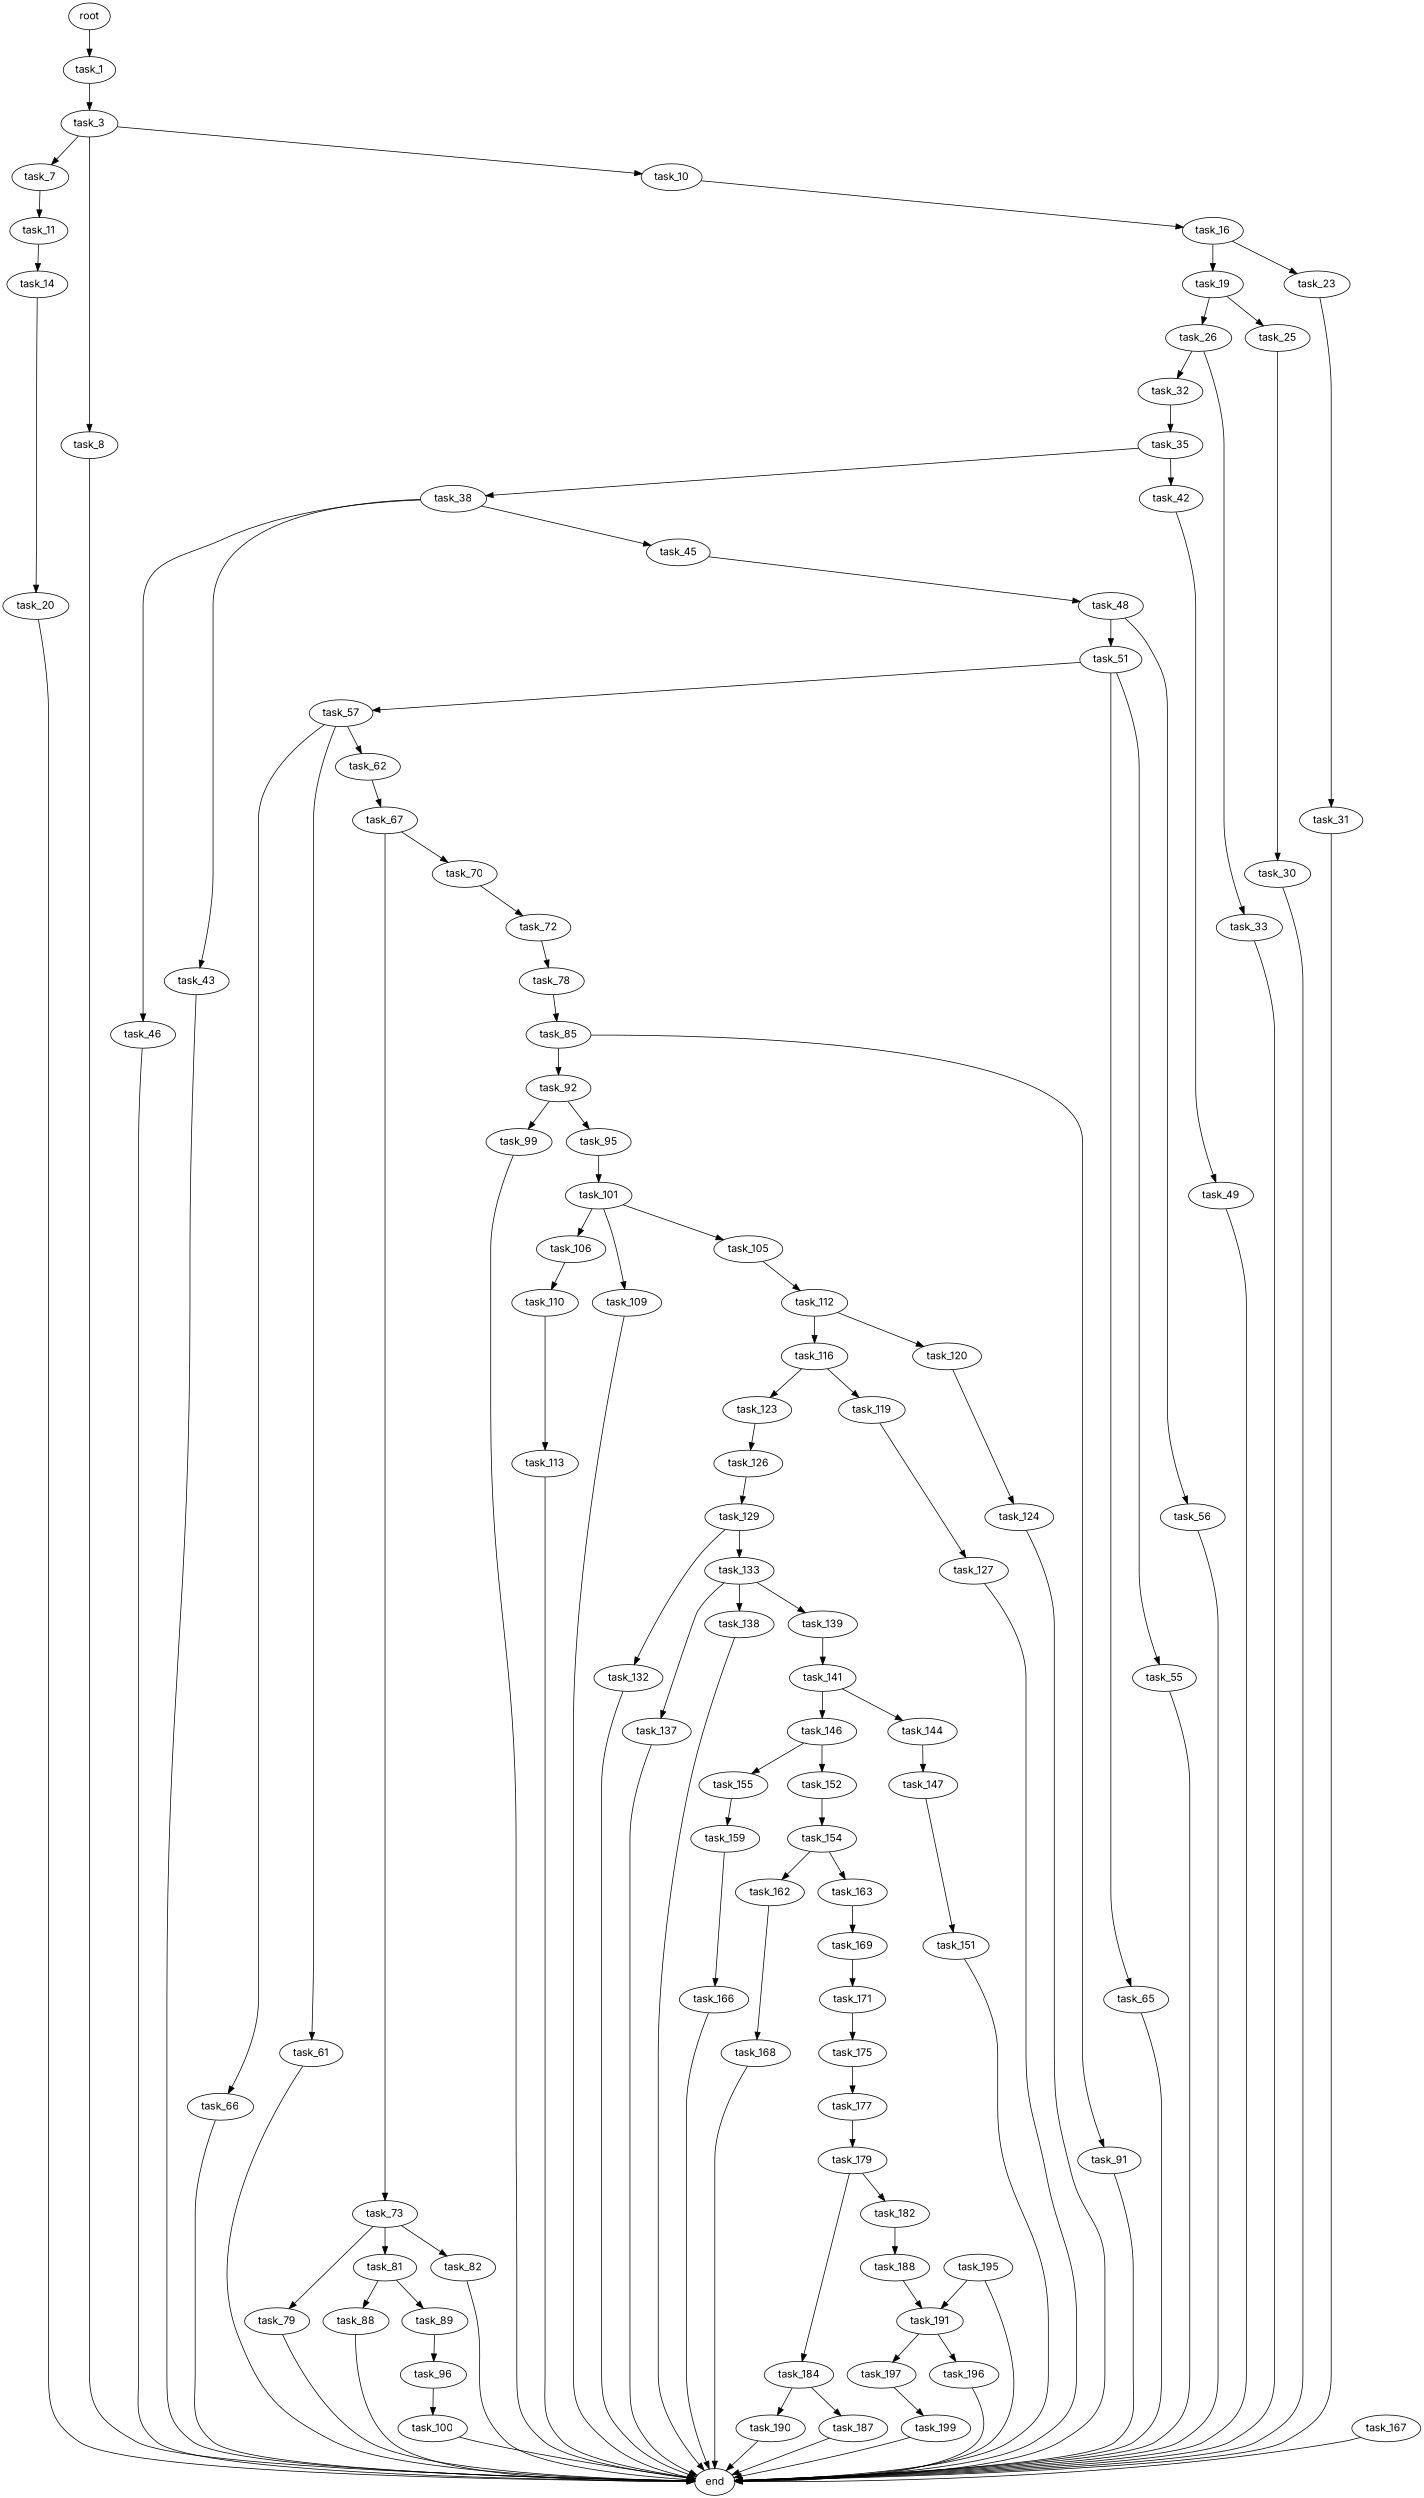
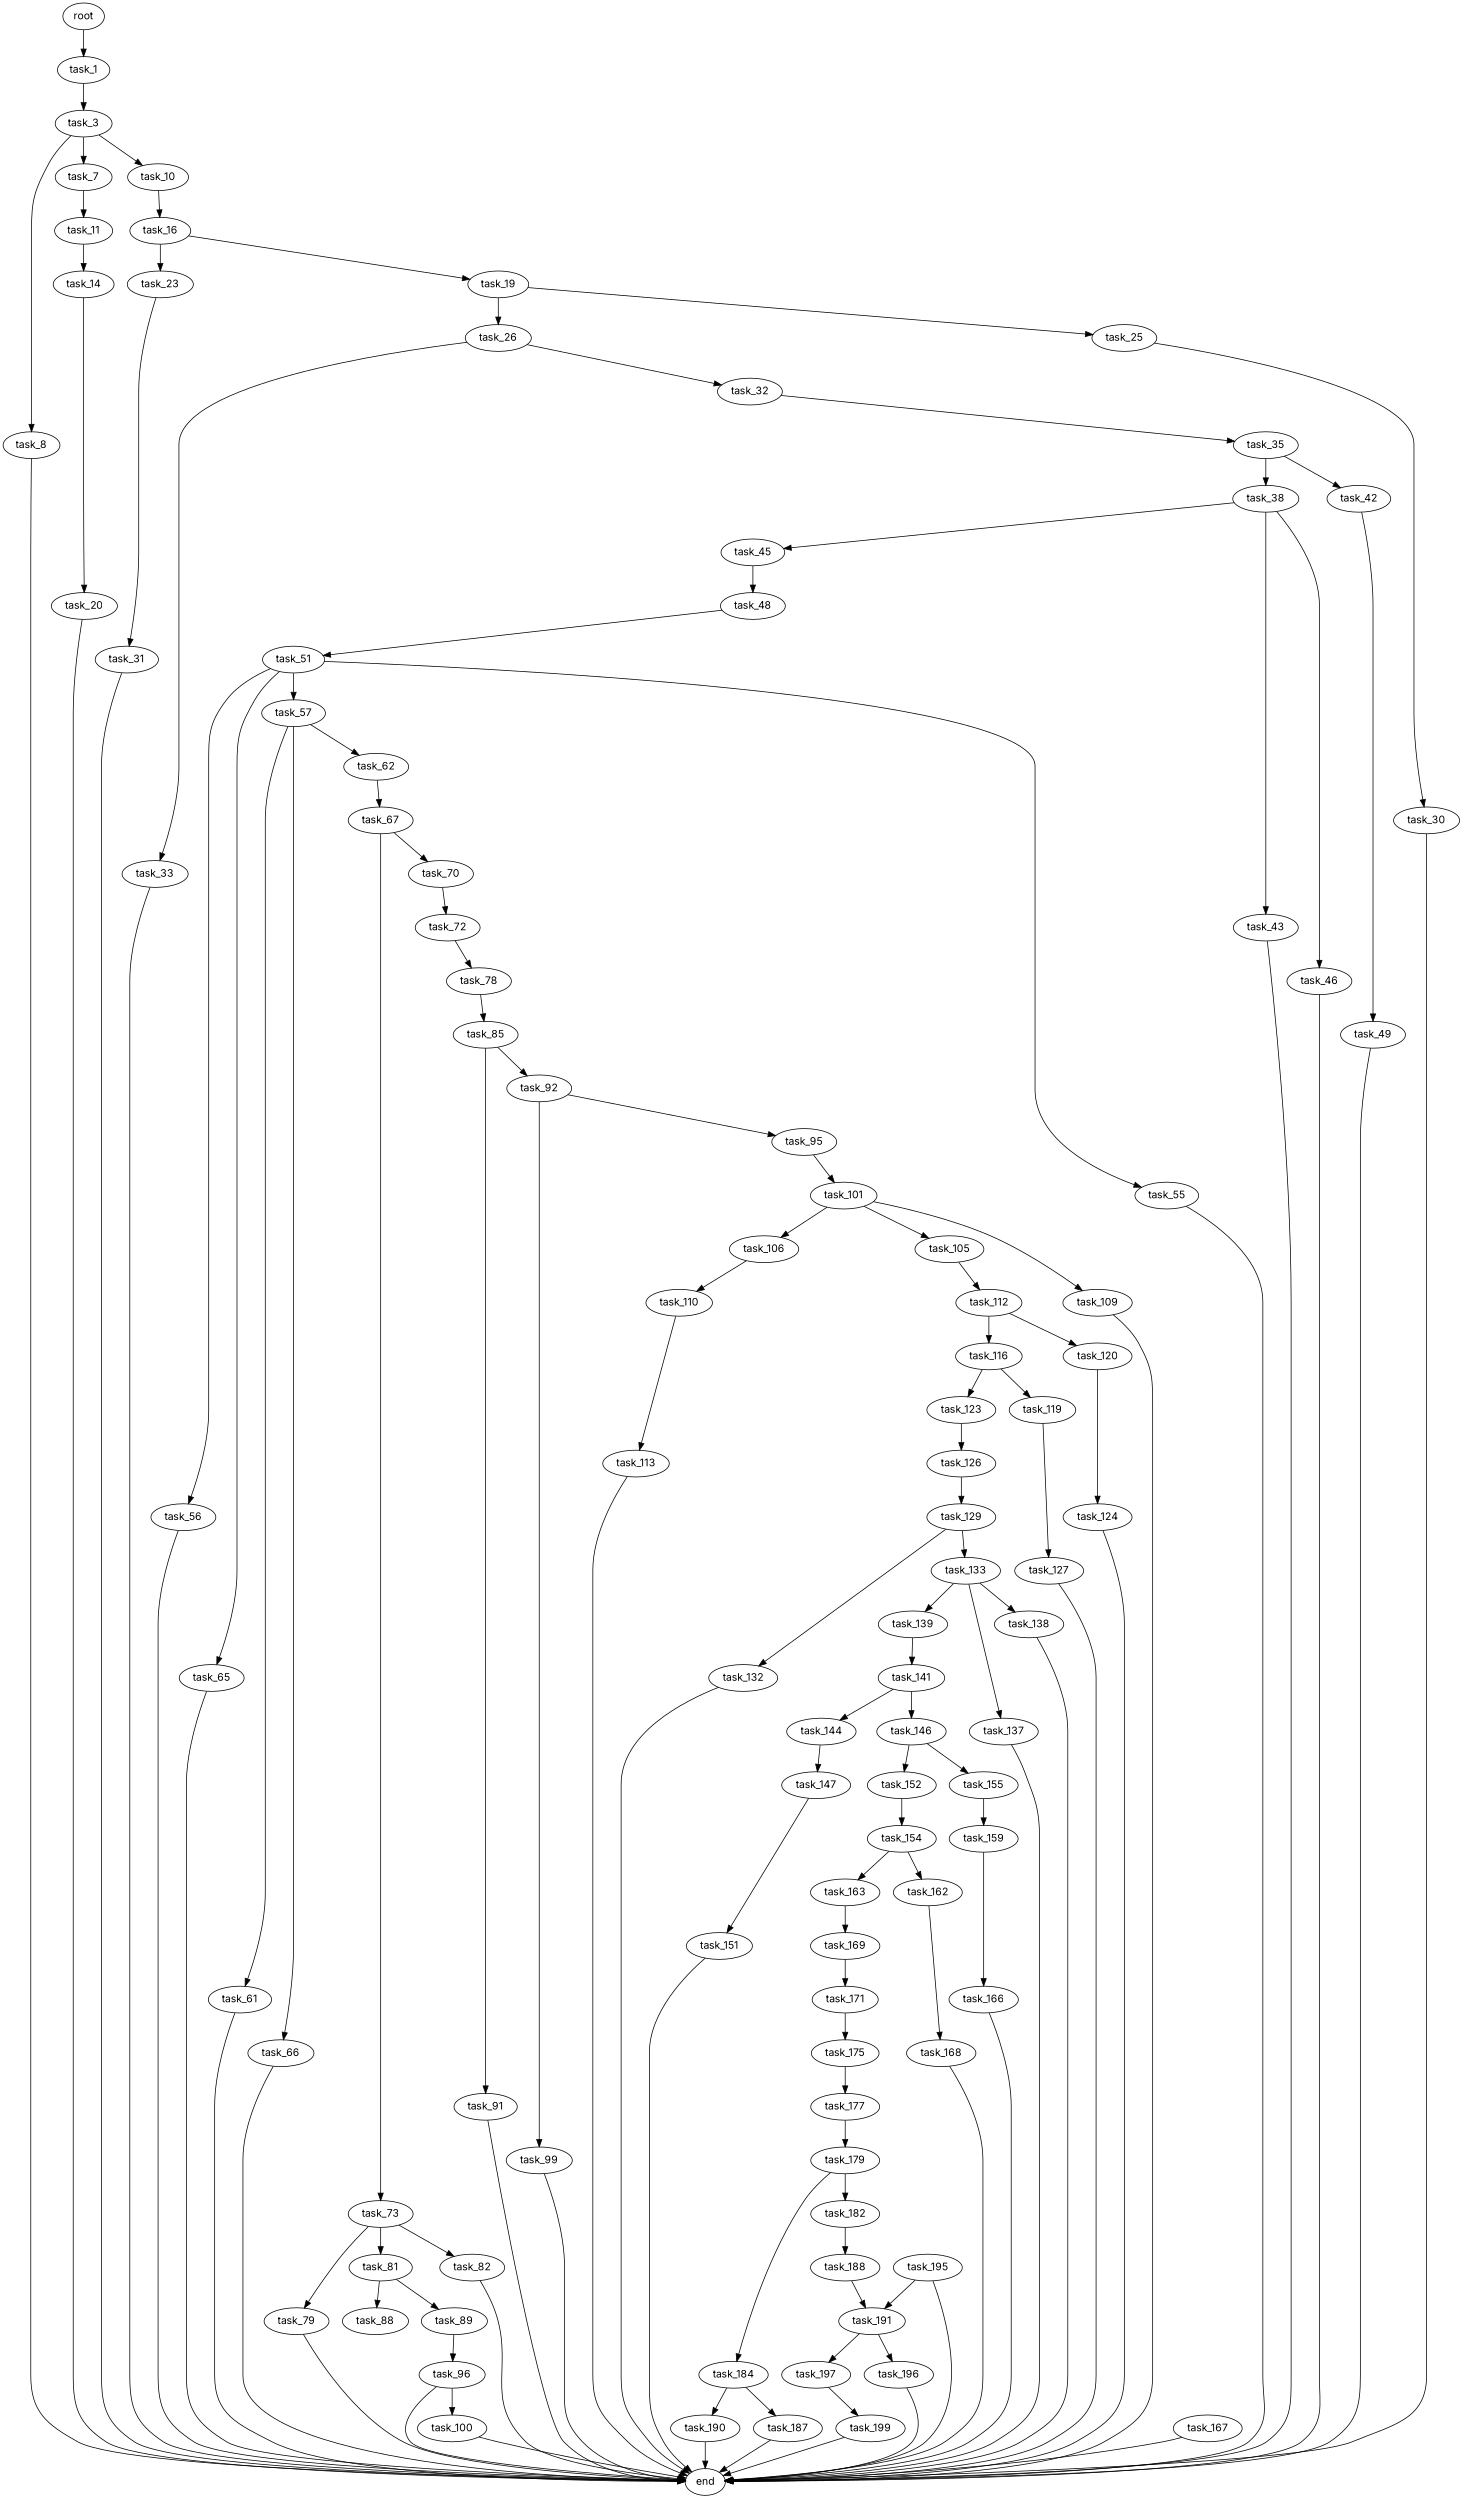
(1167, 1052) -> (209, 1070)
(399, 2446) -> (509, 2465)
